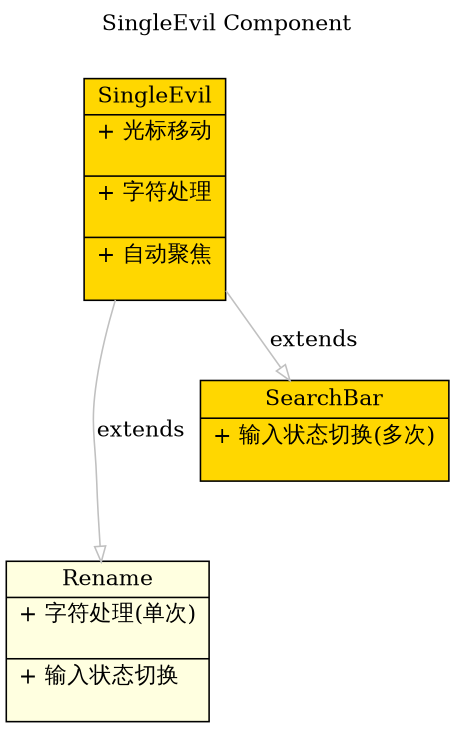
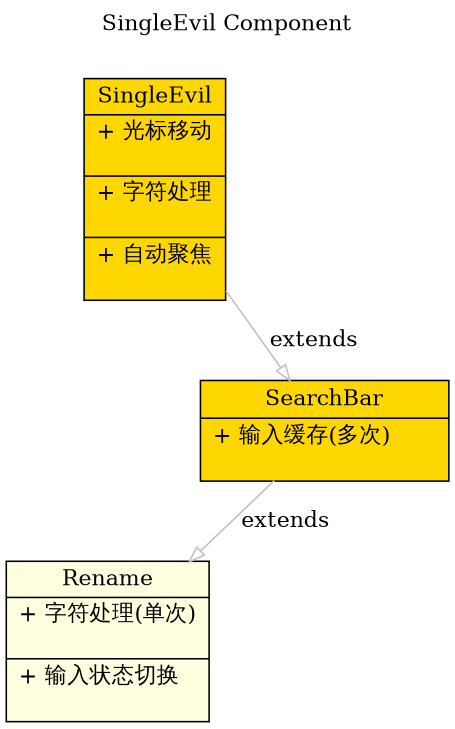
(93, 422) -> (238, 516)
(325, 436) -> (302, 436)
